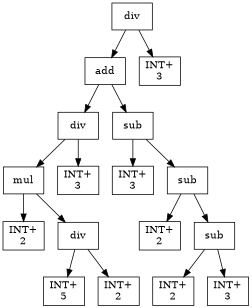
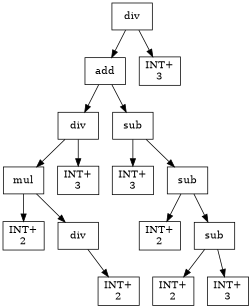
(64, 291) -> none
